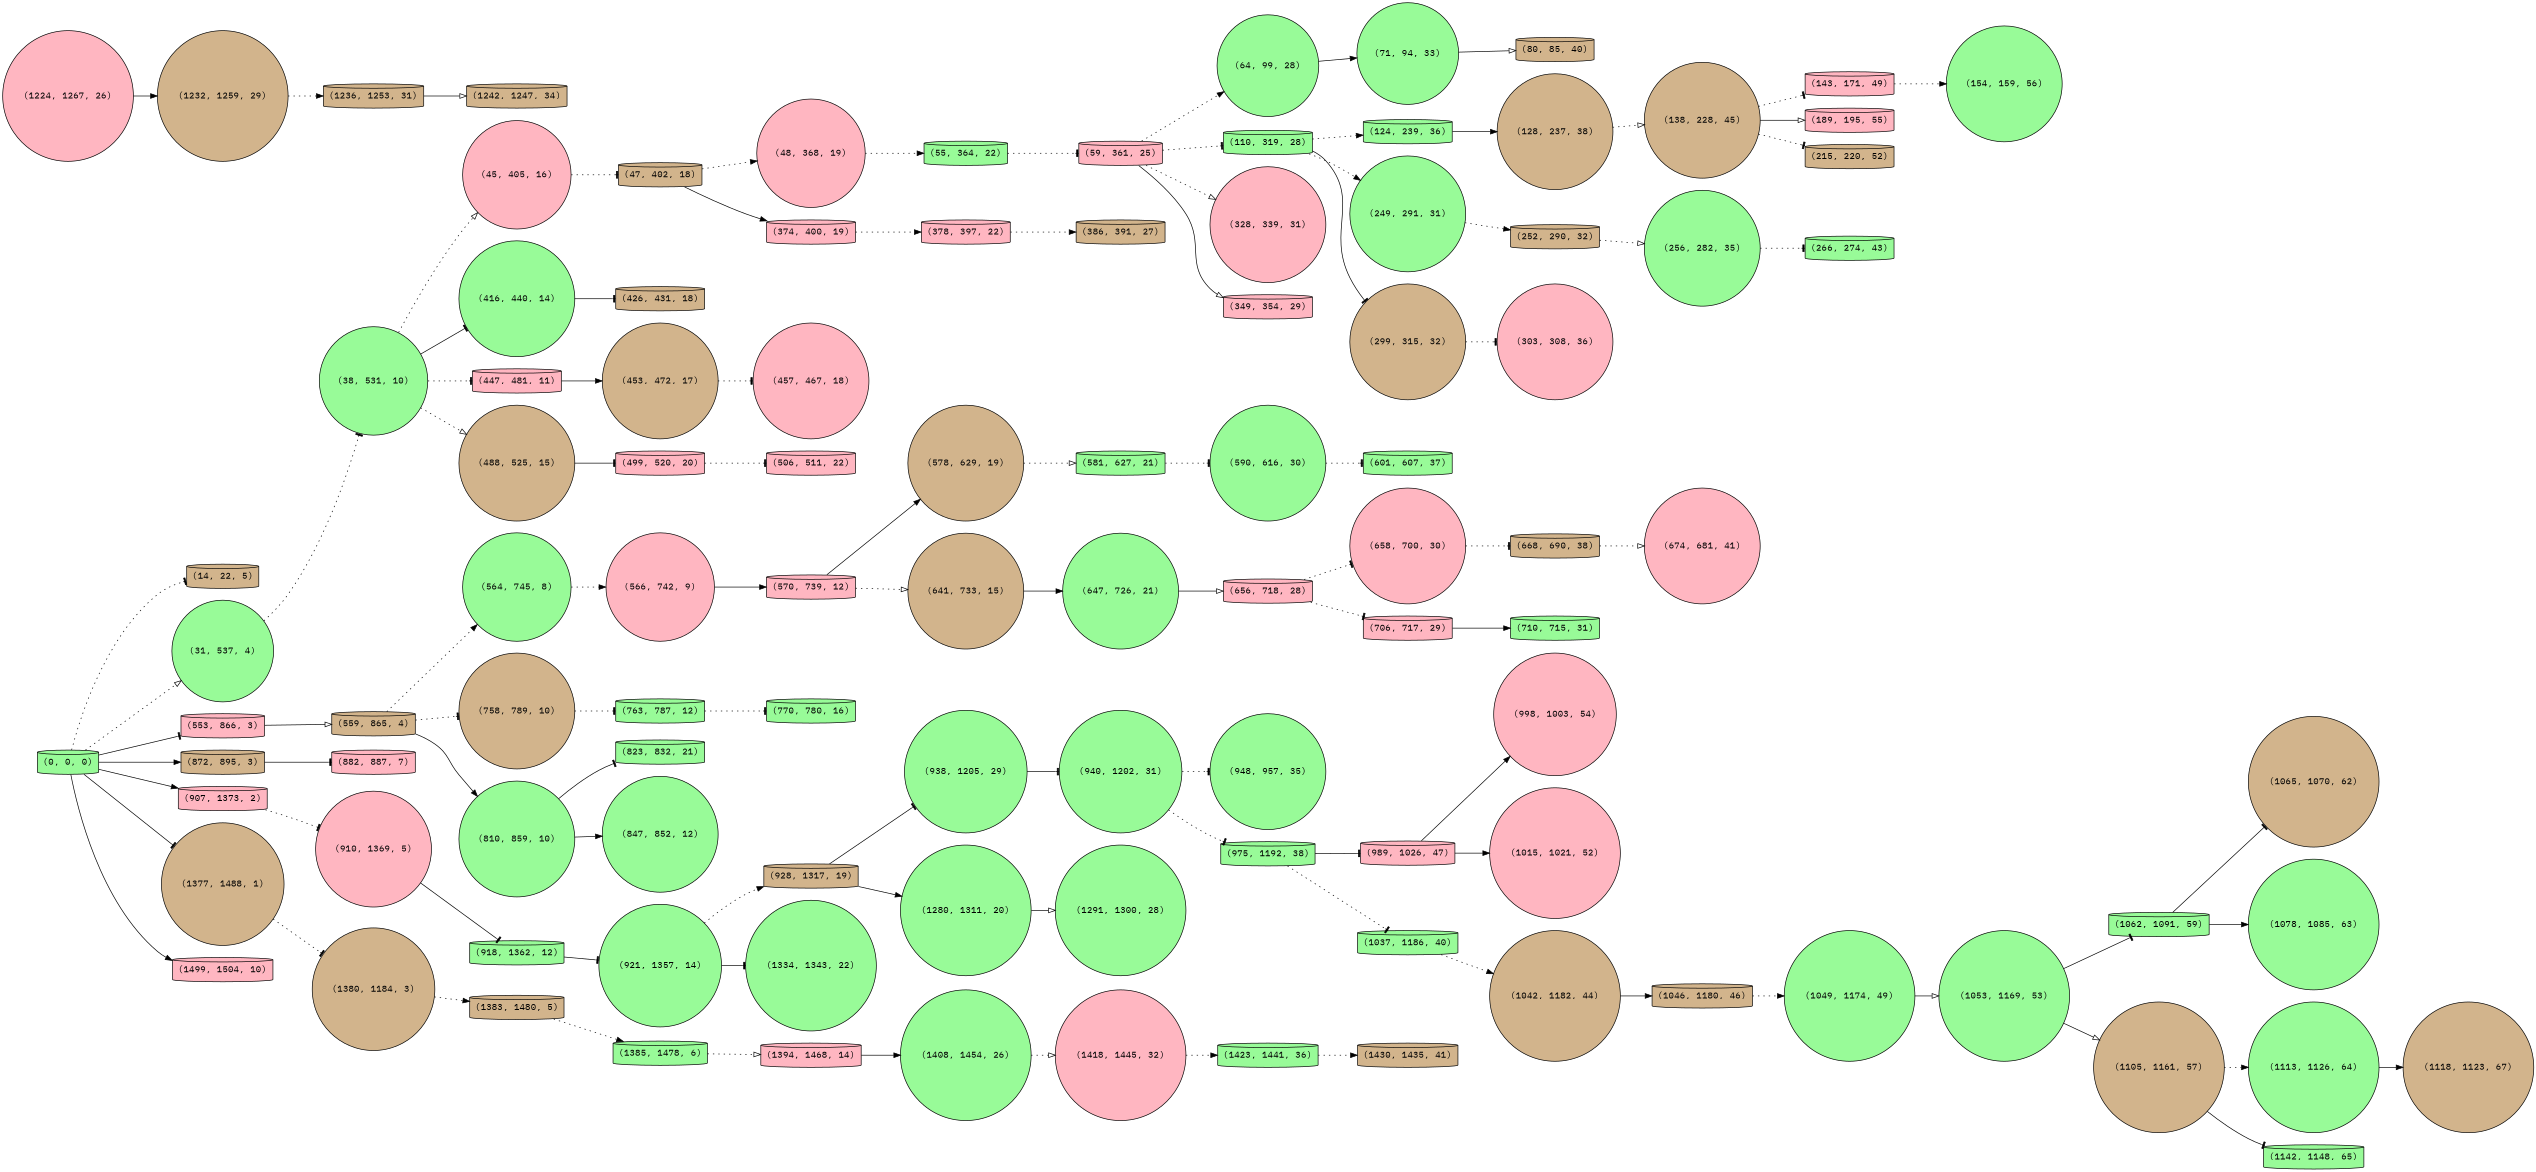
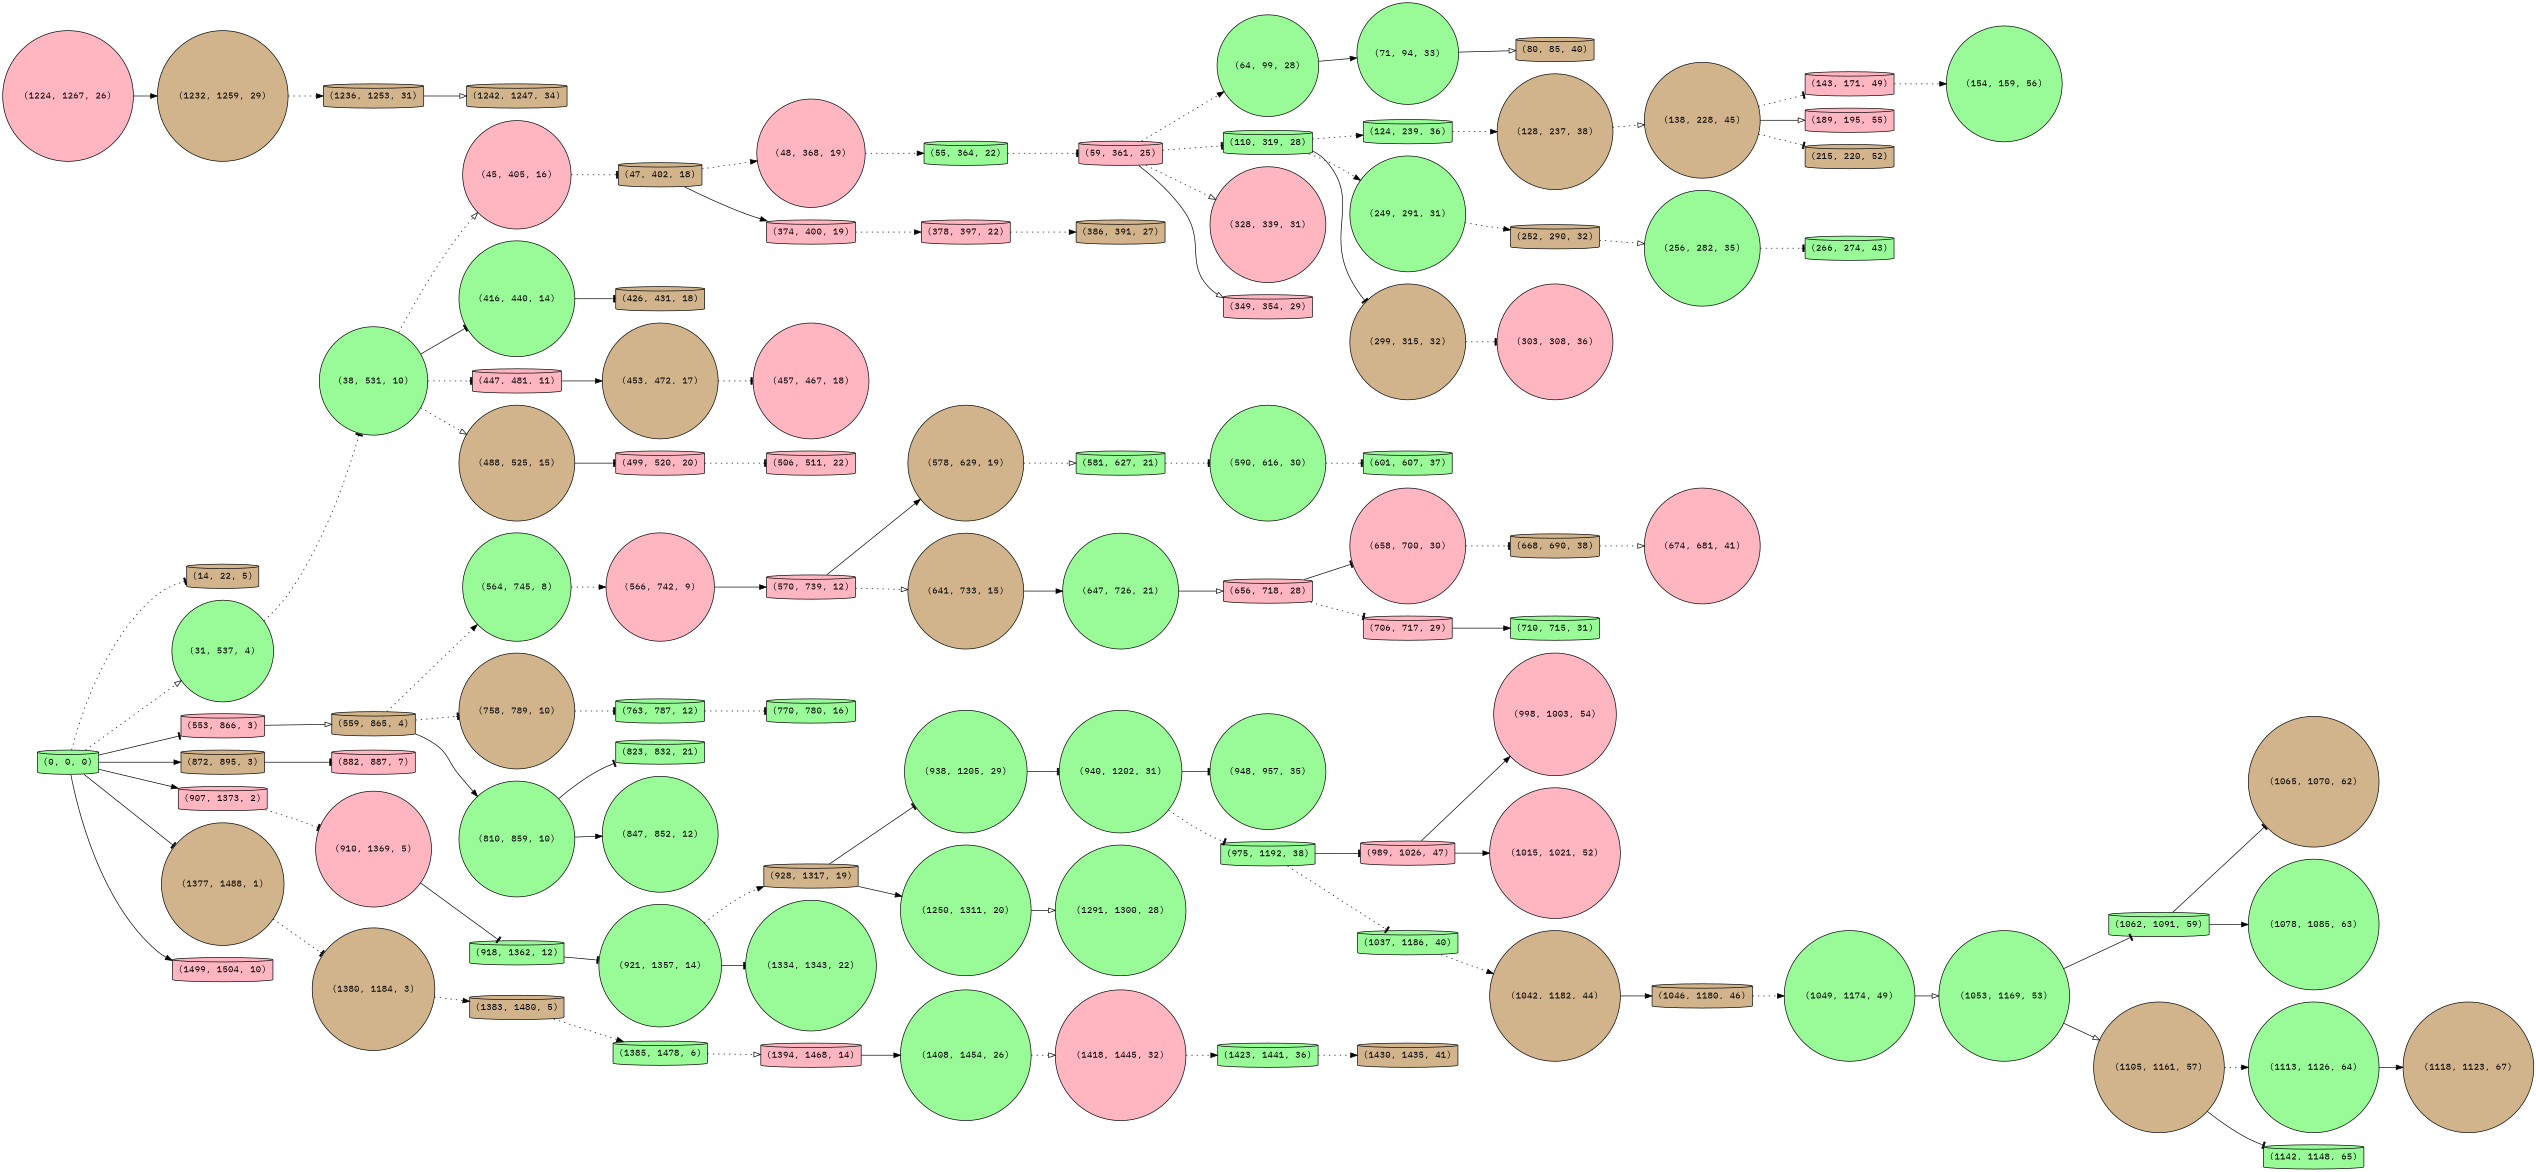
(1471, 132) -> (1471, 132)
(1327, 572) -> (1327, 572)
(1194, 772) -> (1194, 772)
(966, 910) -> (966, 910)
